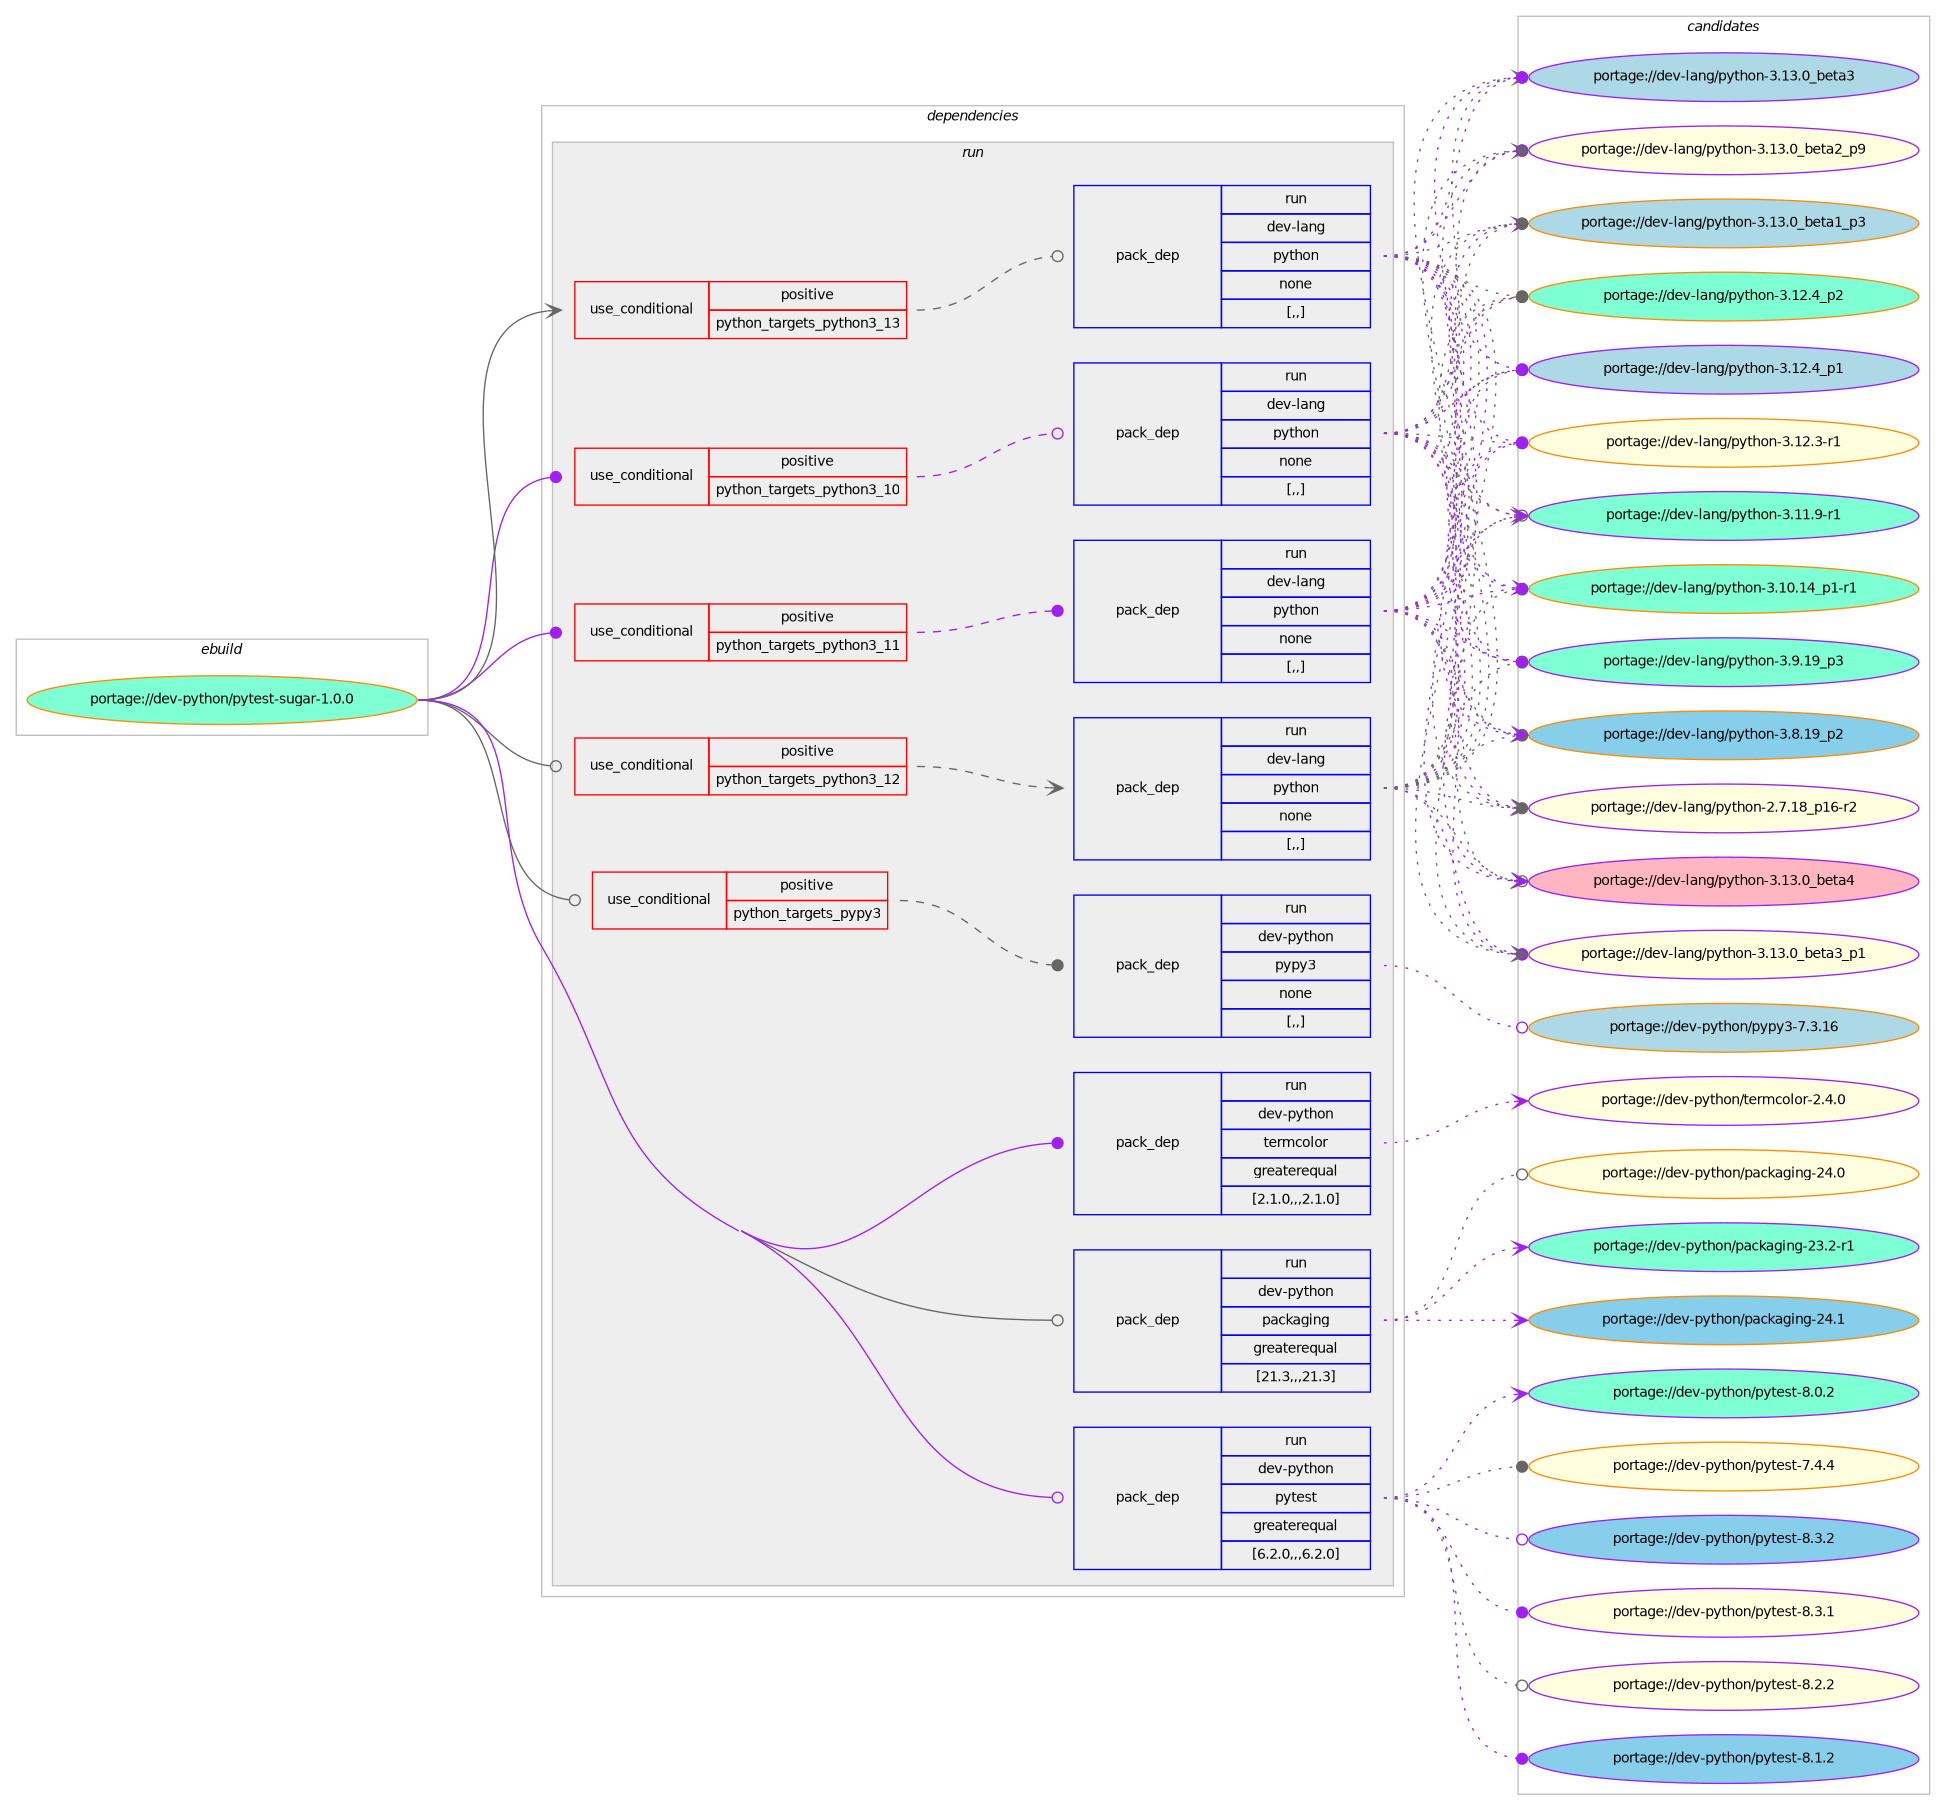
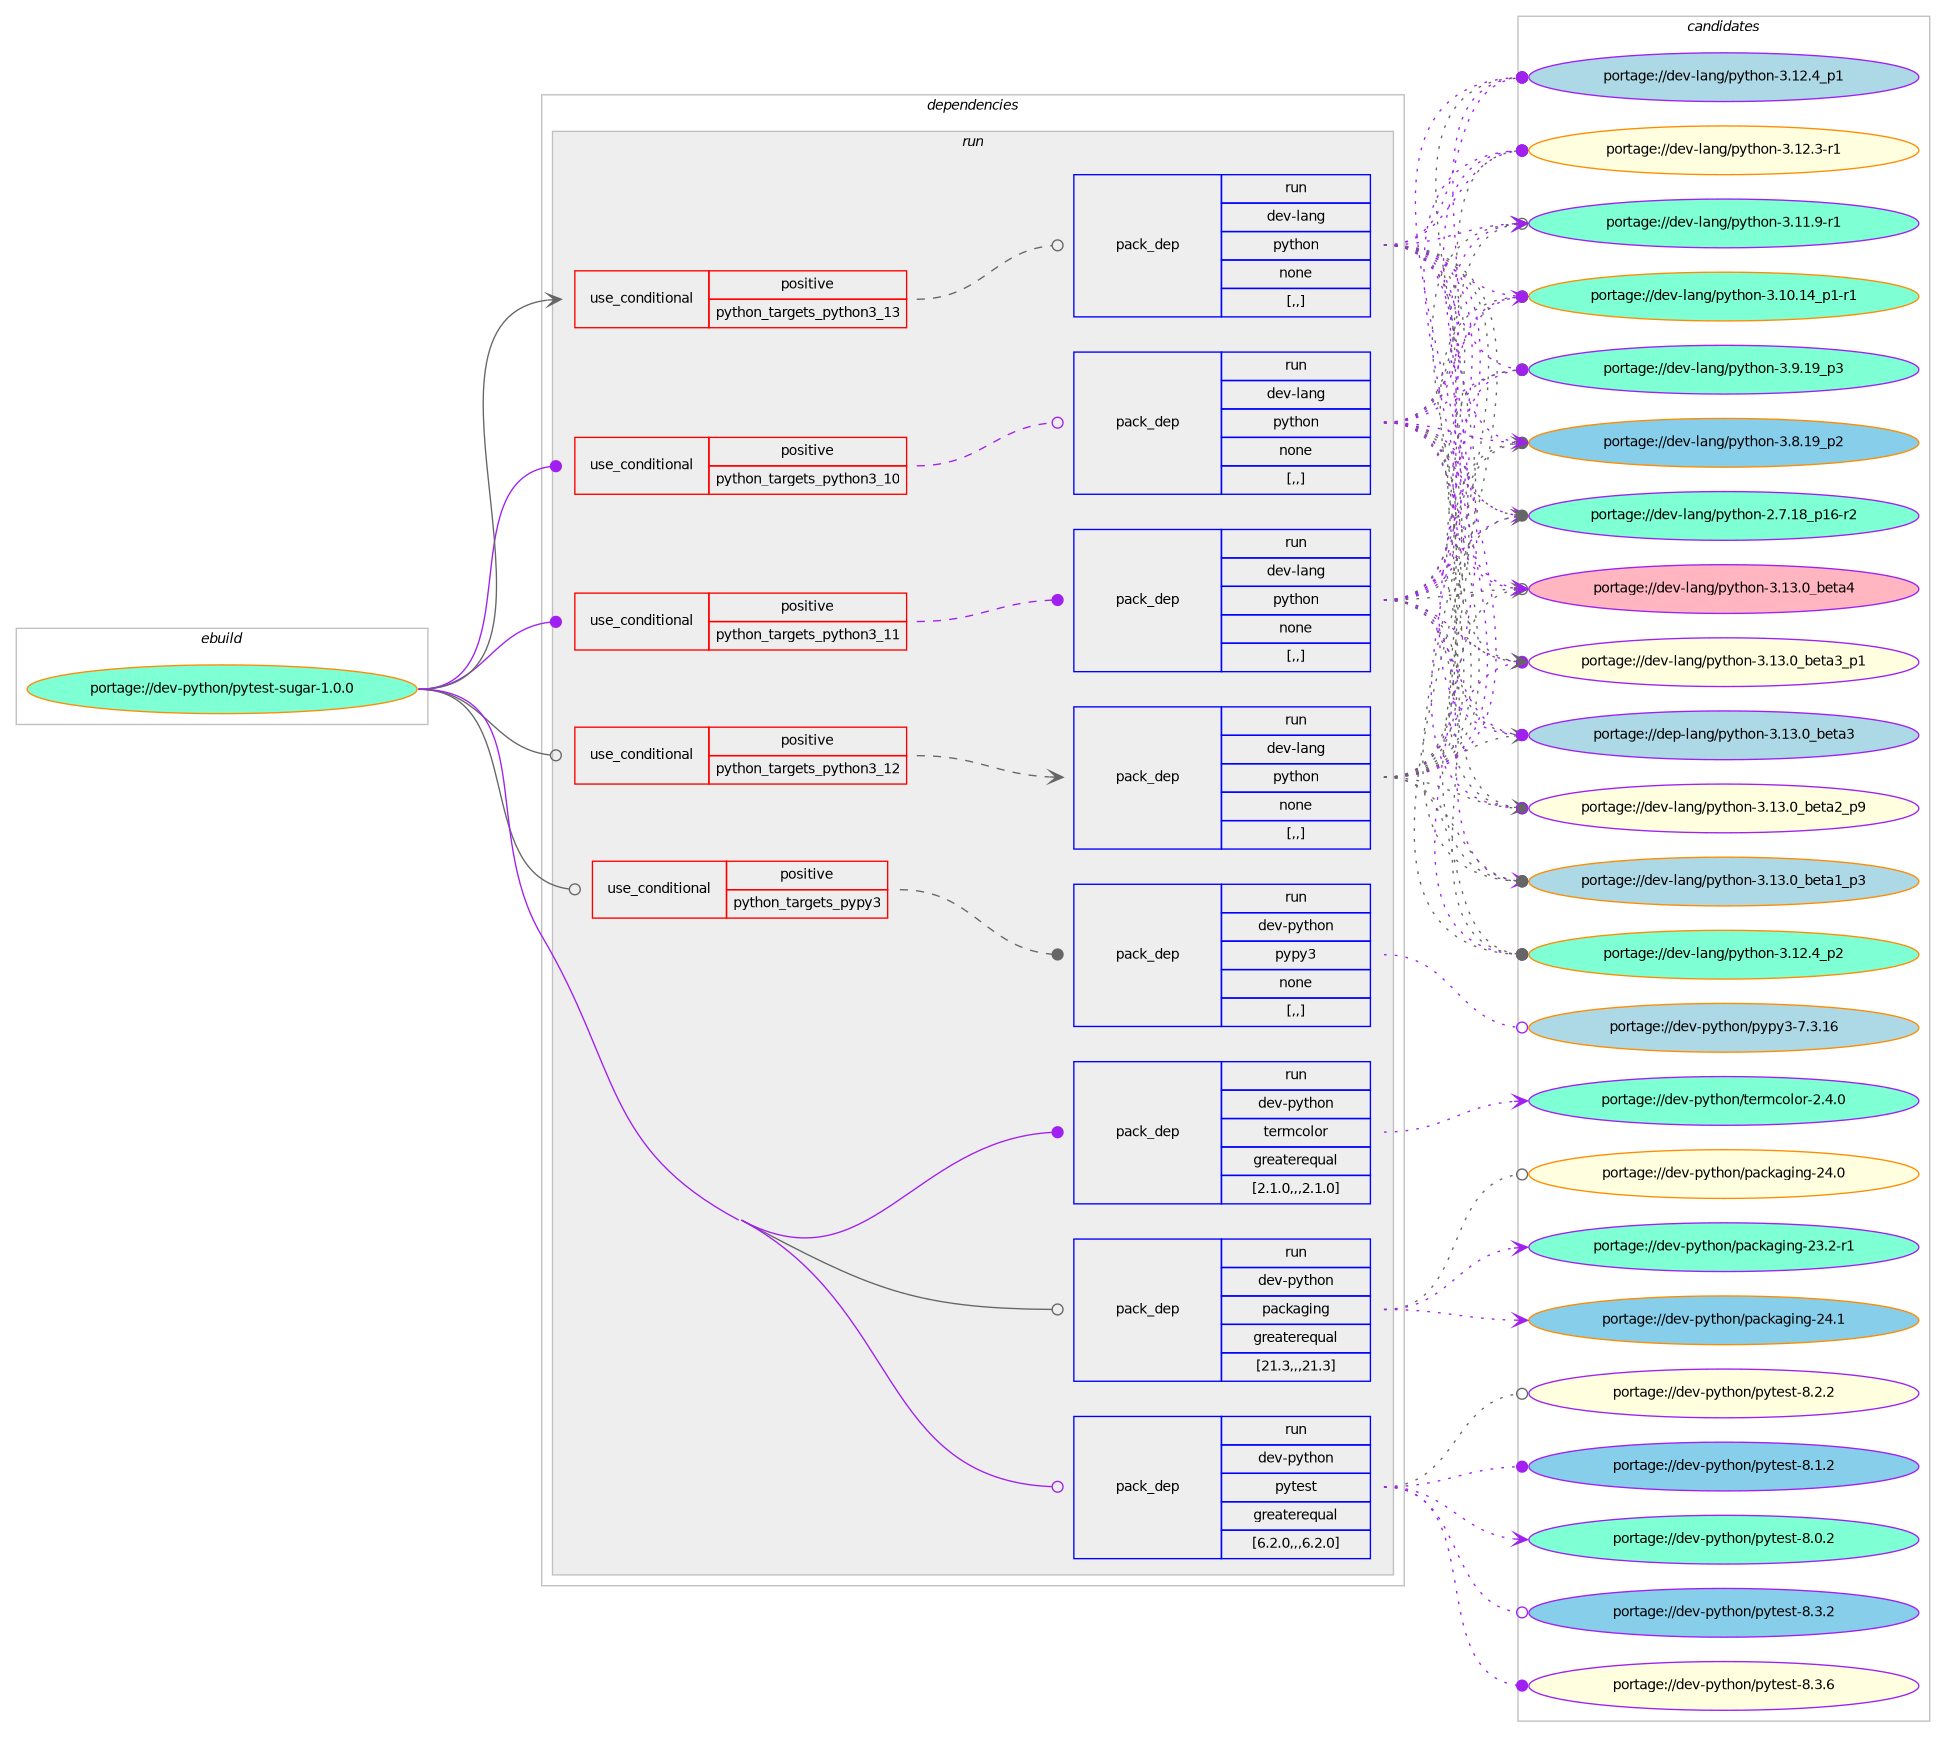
(1724, 77) -> (1724, 735)
(1724, 808) -> (1724, 516)
(1724, 1101) -> (1724, 1101)
(1724, 1467) -> none
(1724, 1613) -> (1724, 1686)
